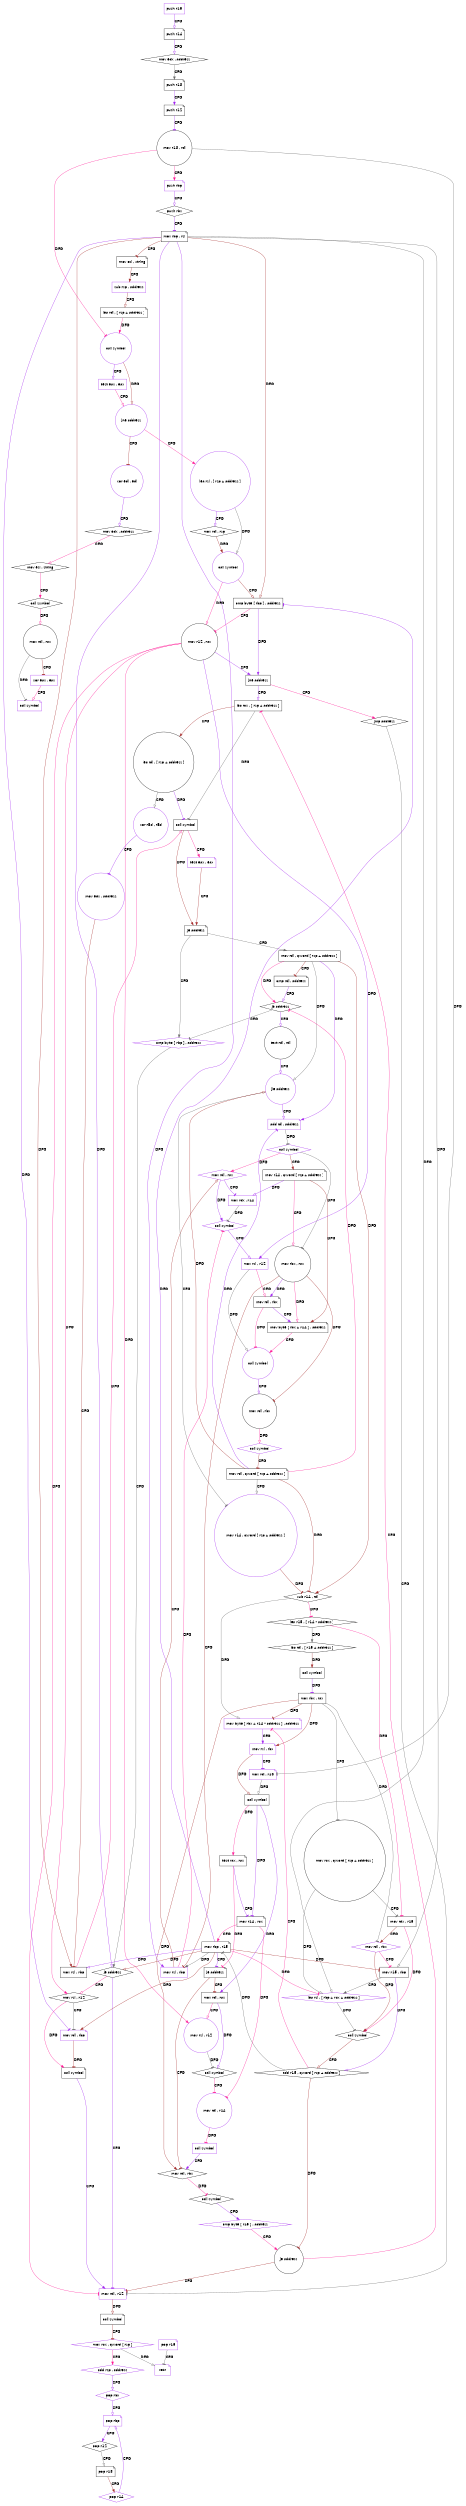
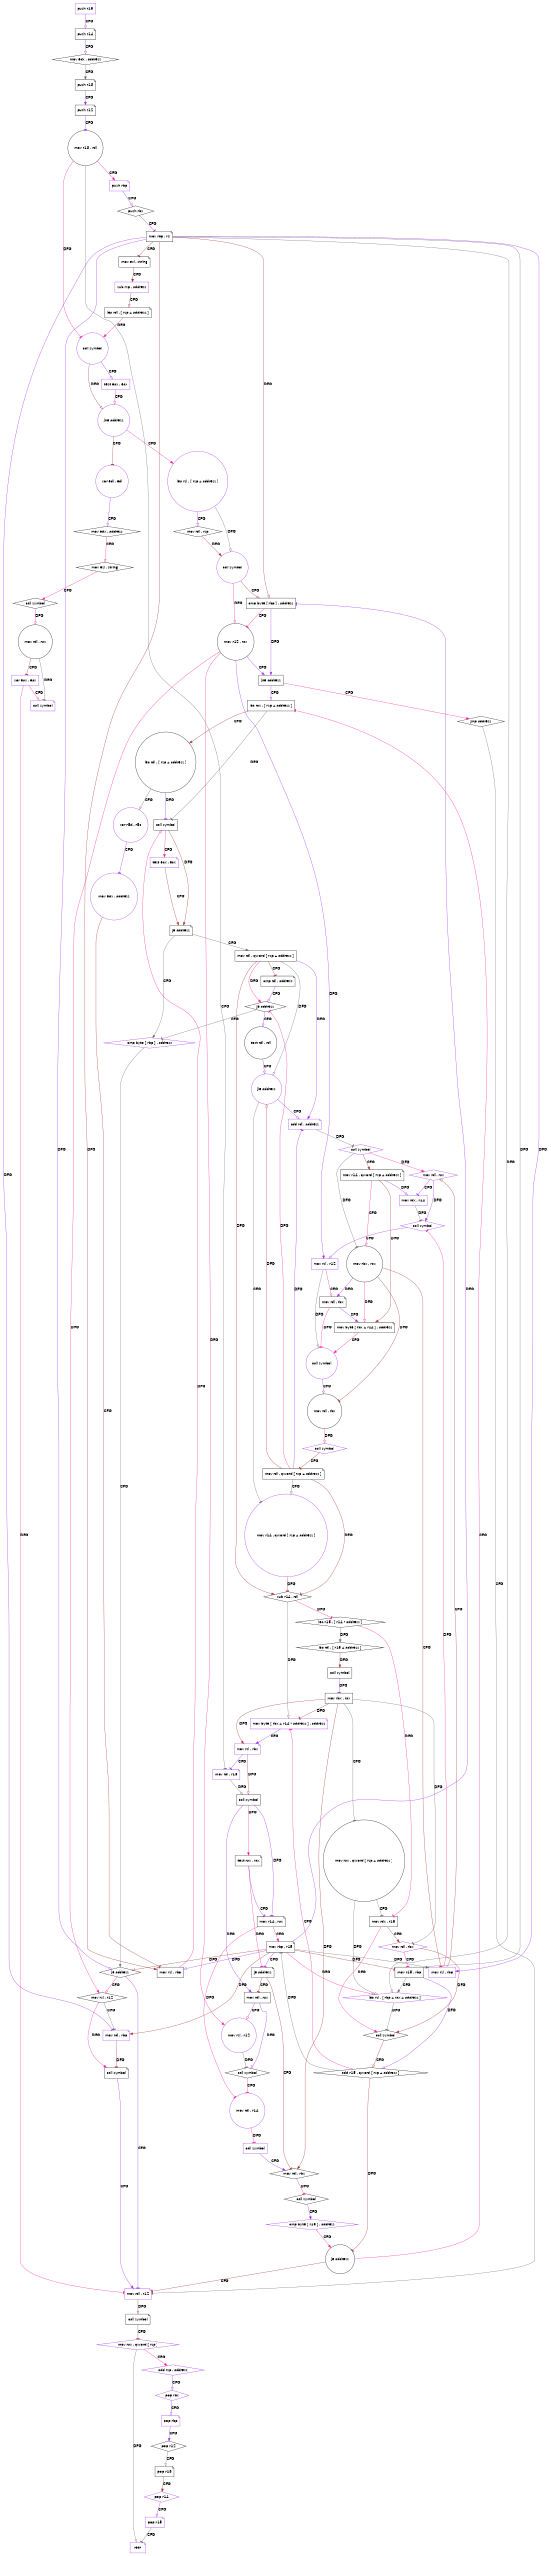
(458, 1007) -> (225, 1007)
(52, 1459) -> (20, 1528)
(274, 1972) -> (326, 1980)
(123, 2460) -> (159, 2508)
